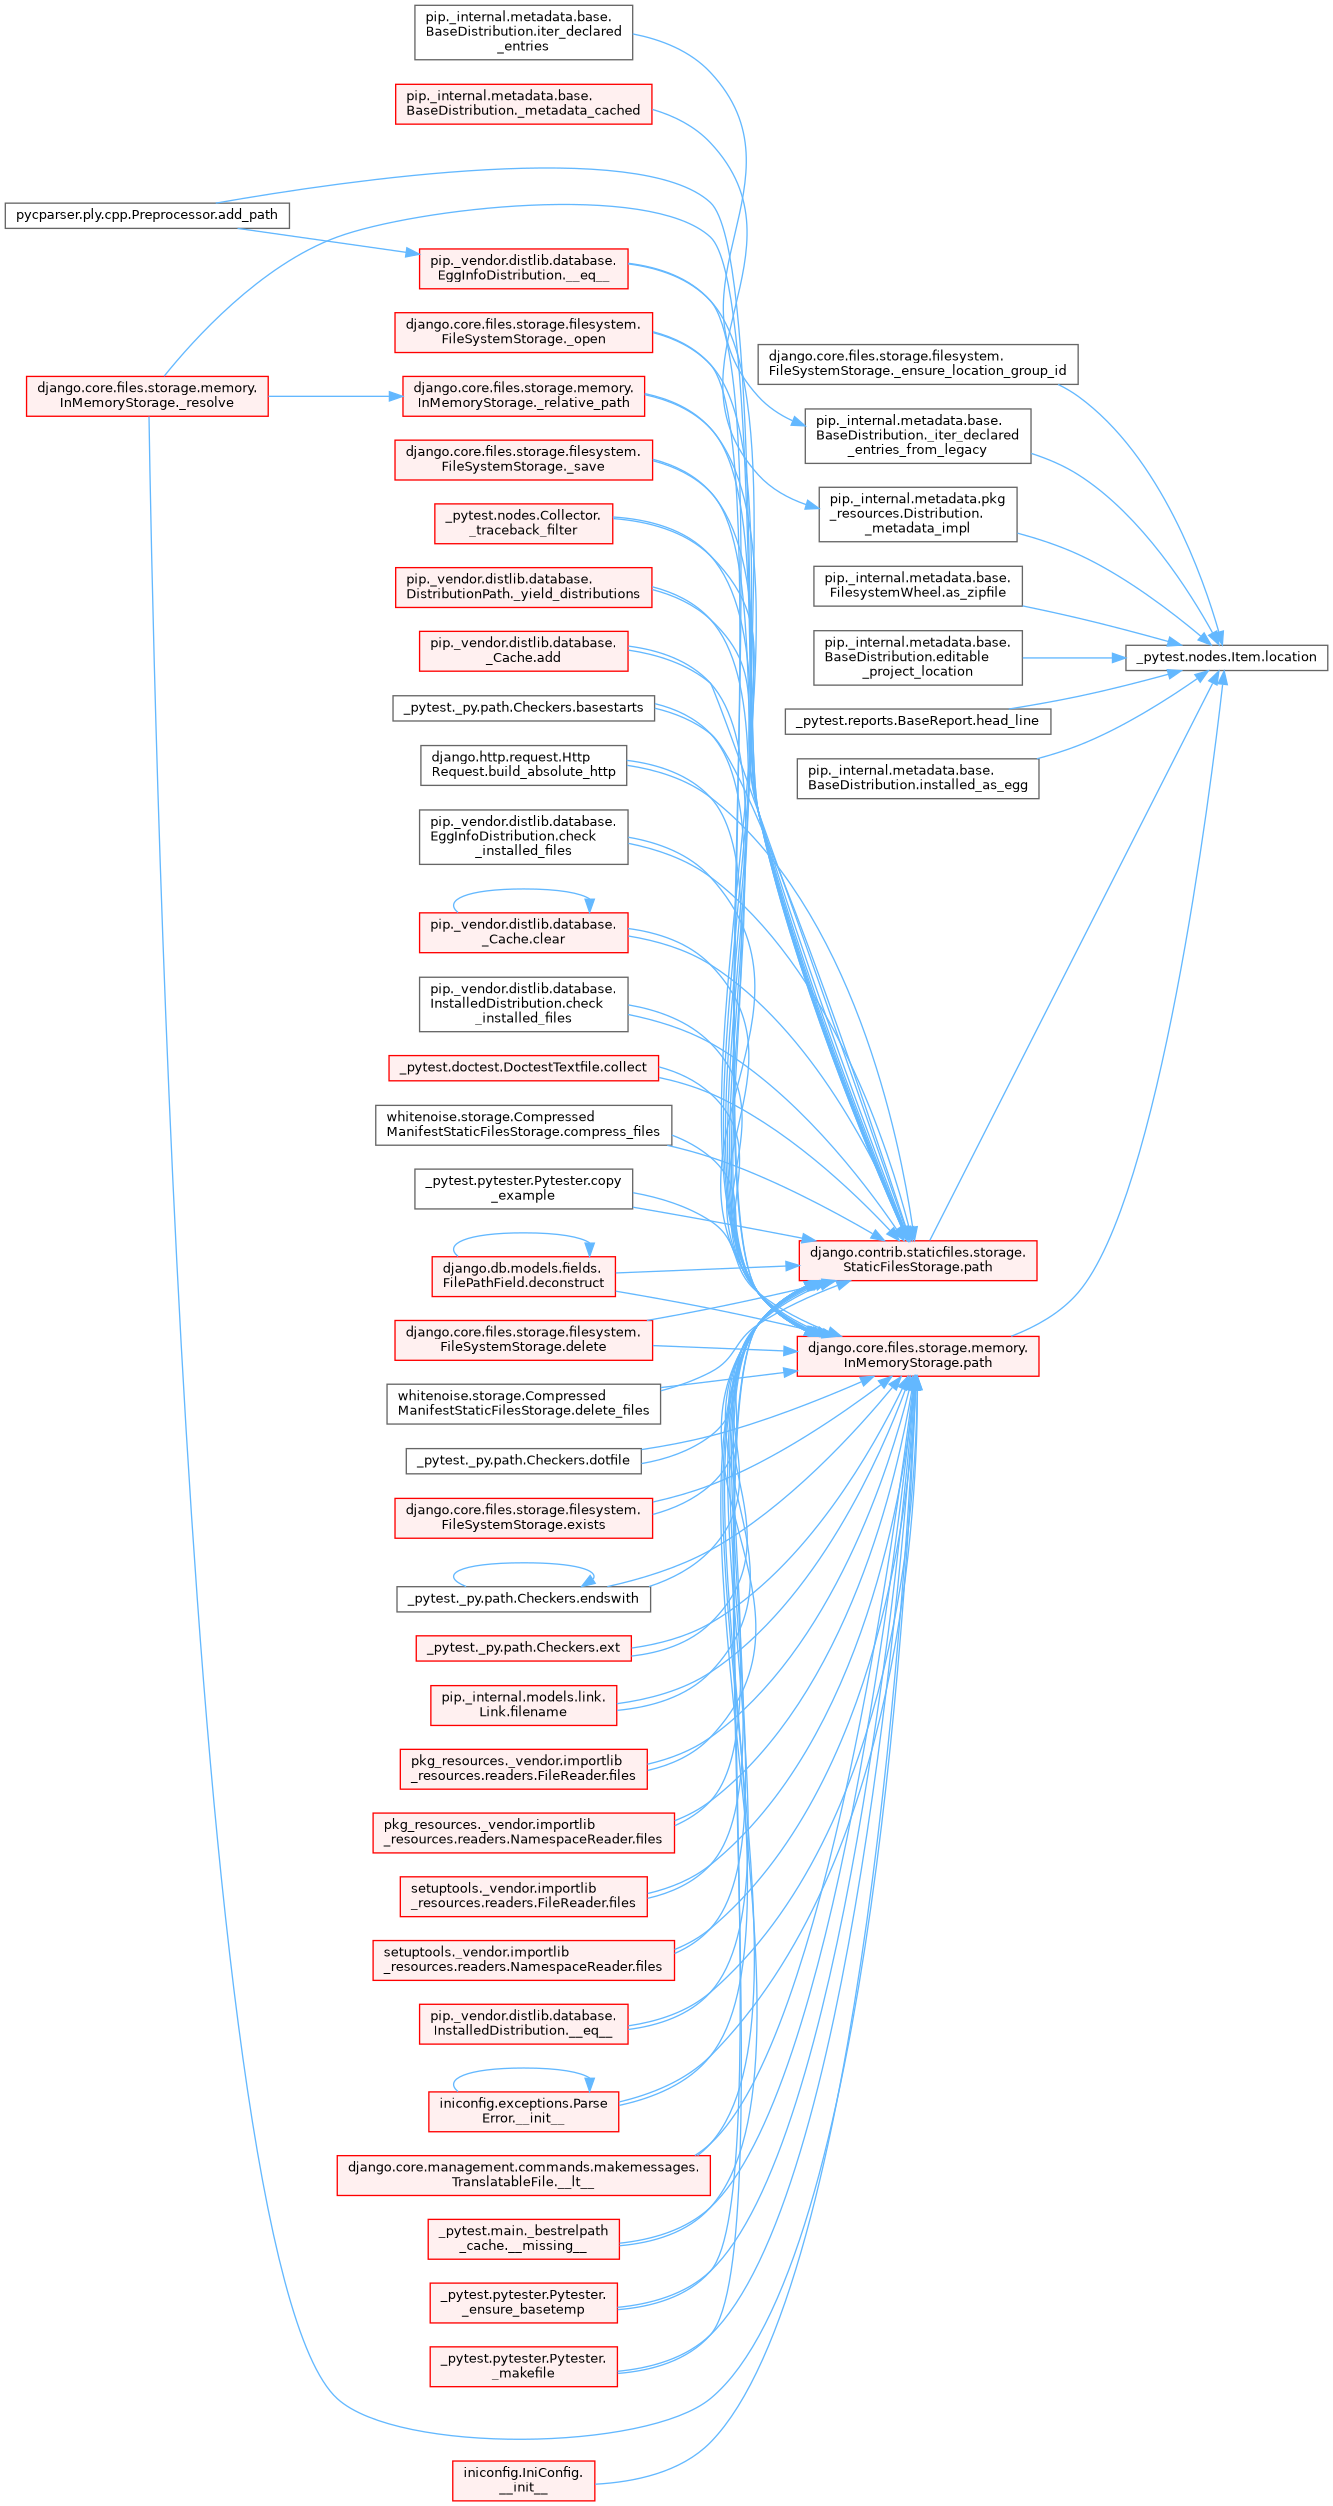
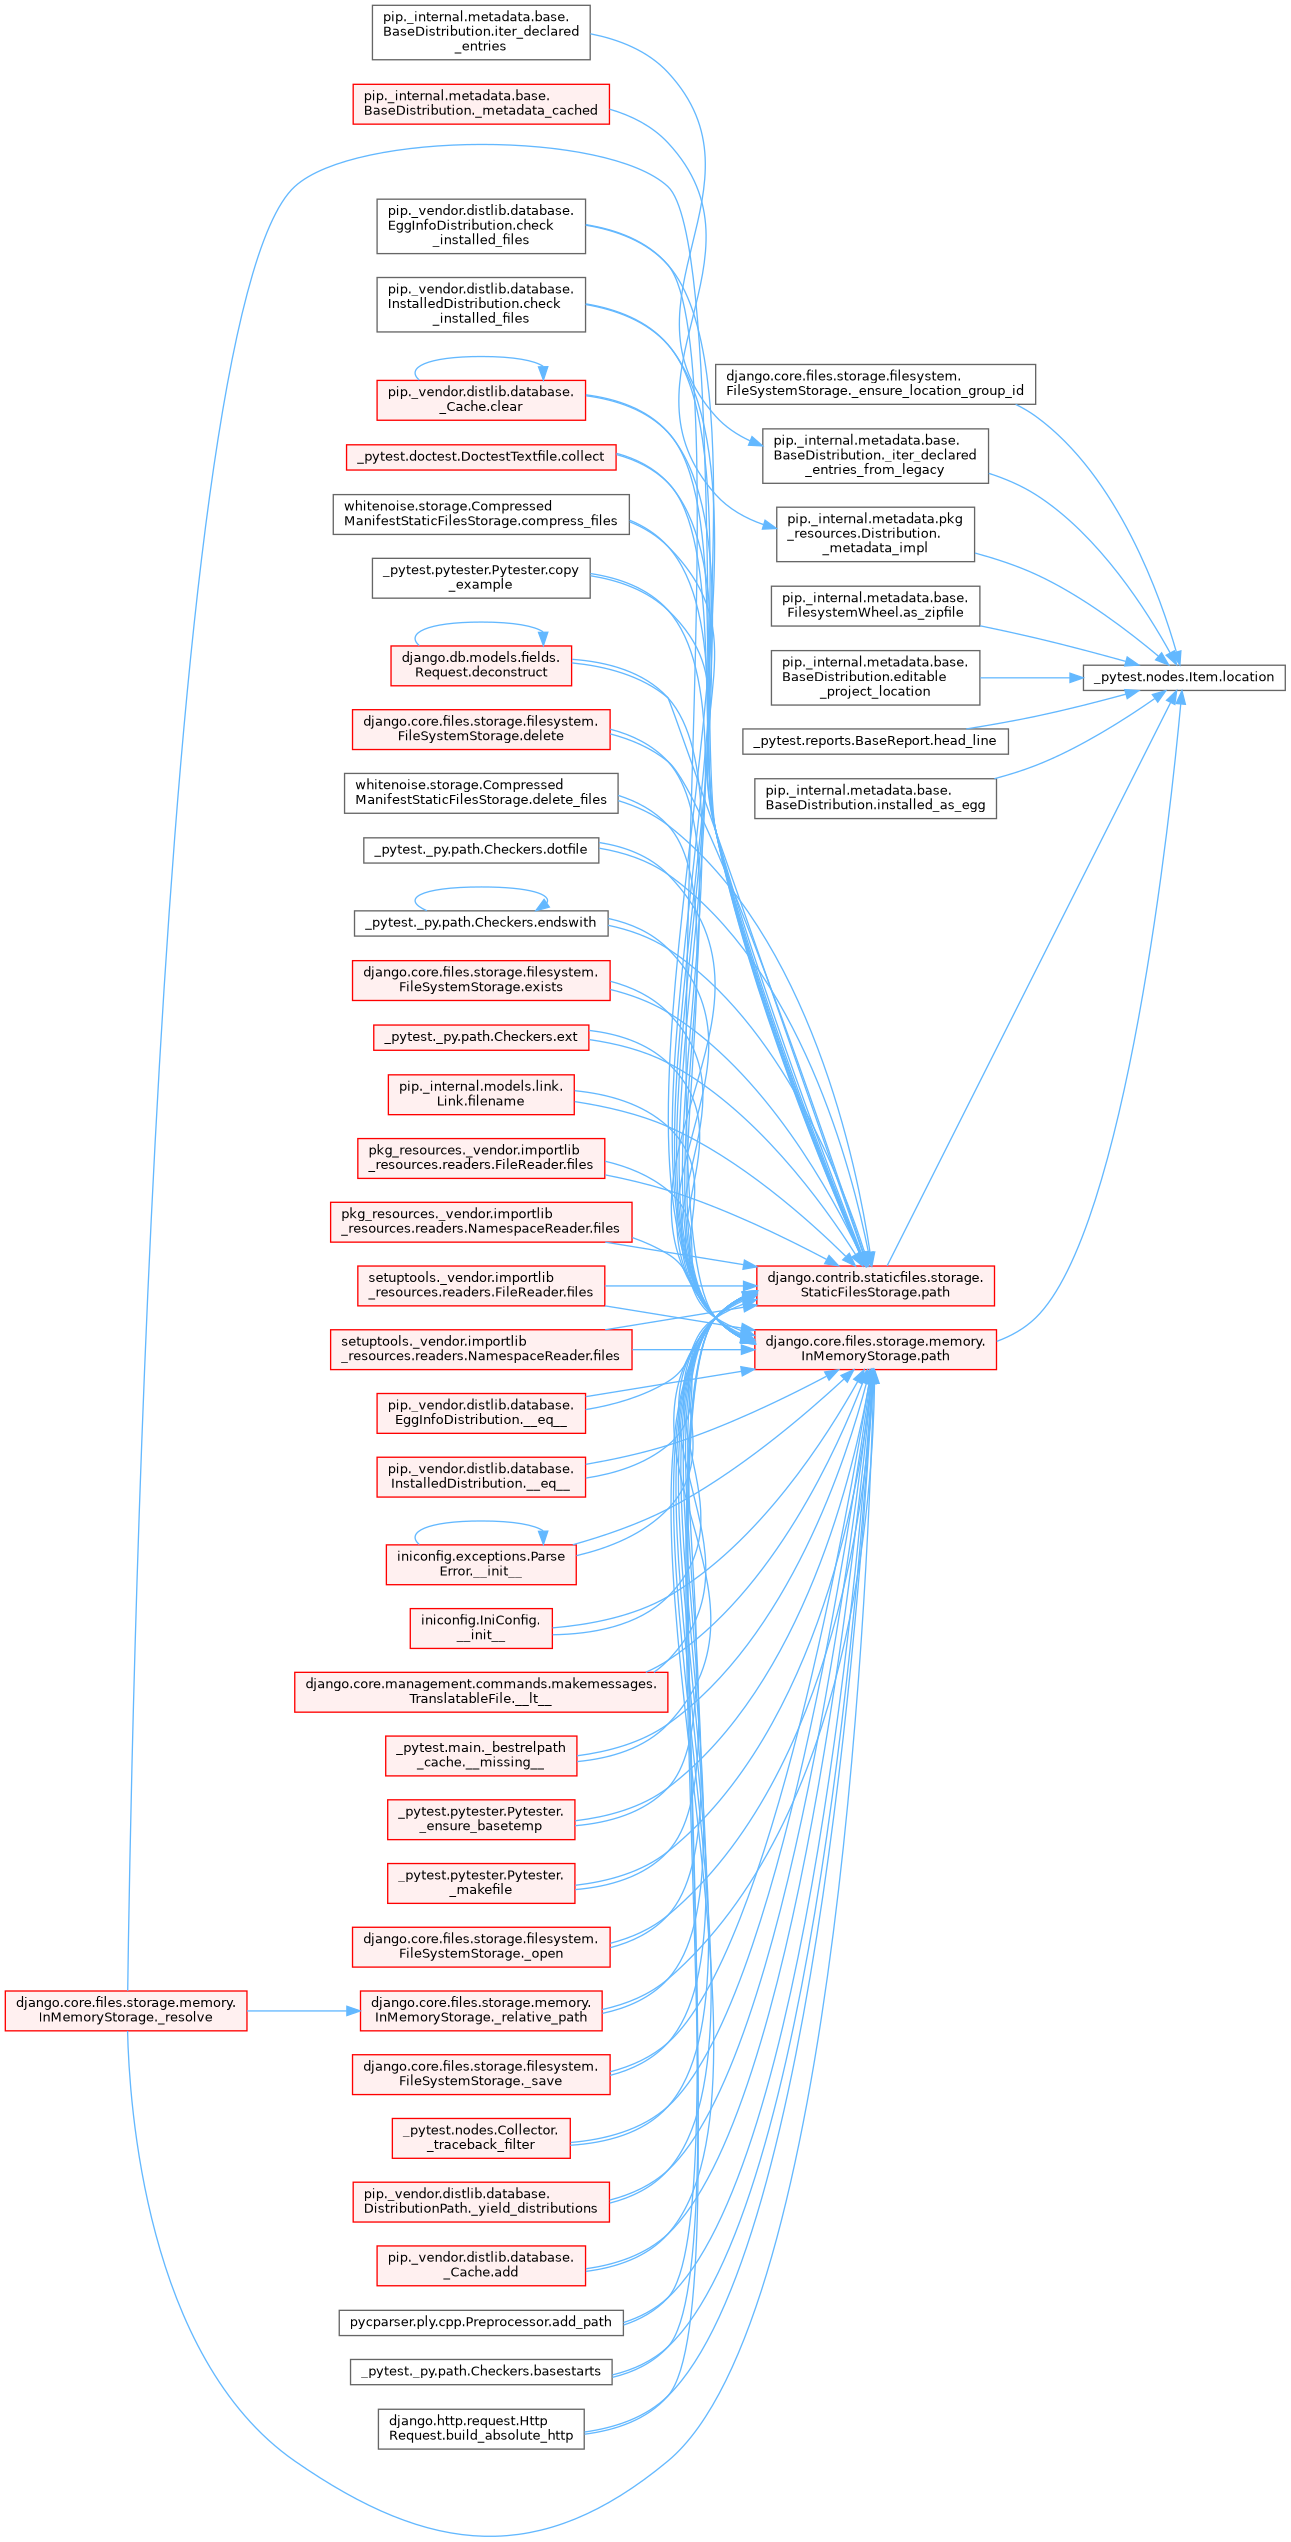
(309, 239) -> (808, 1903)
(524, 1277) -> (481, 666)
none -> (699, 1501)
